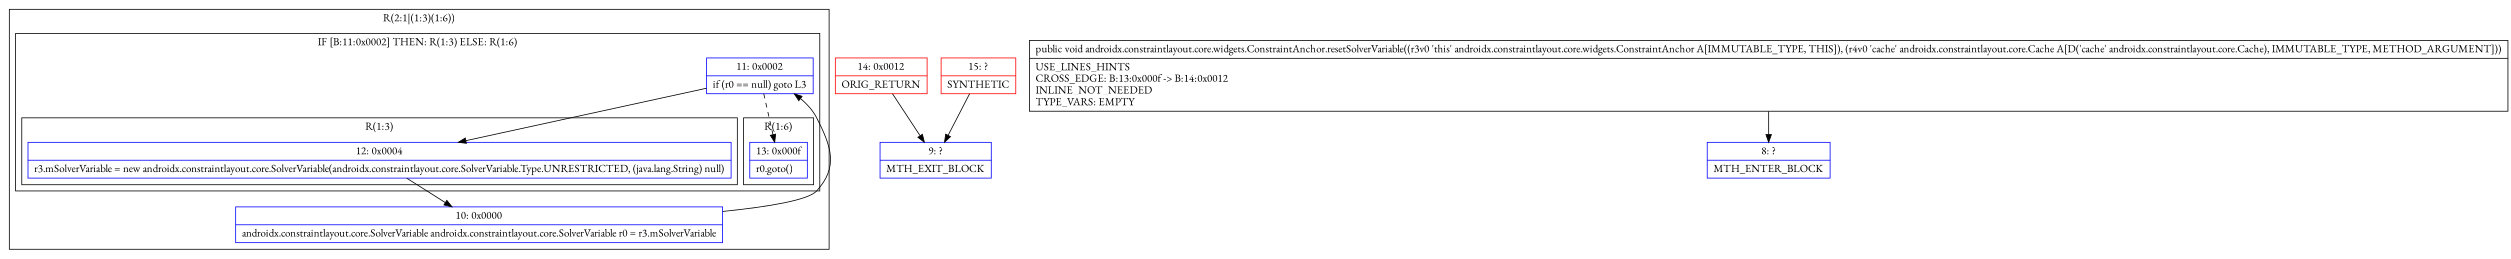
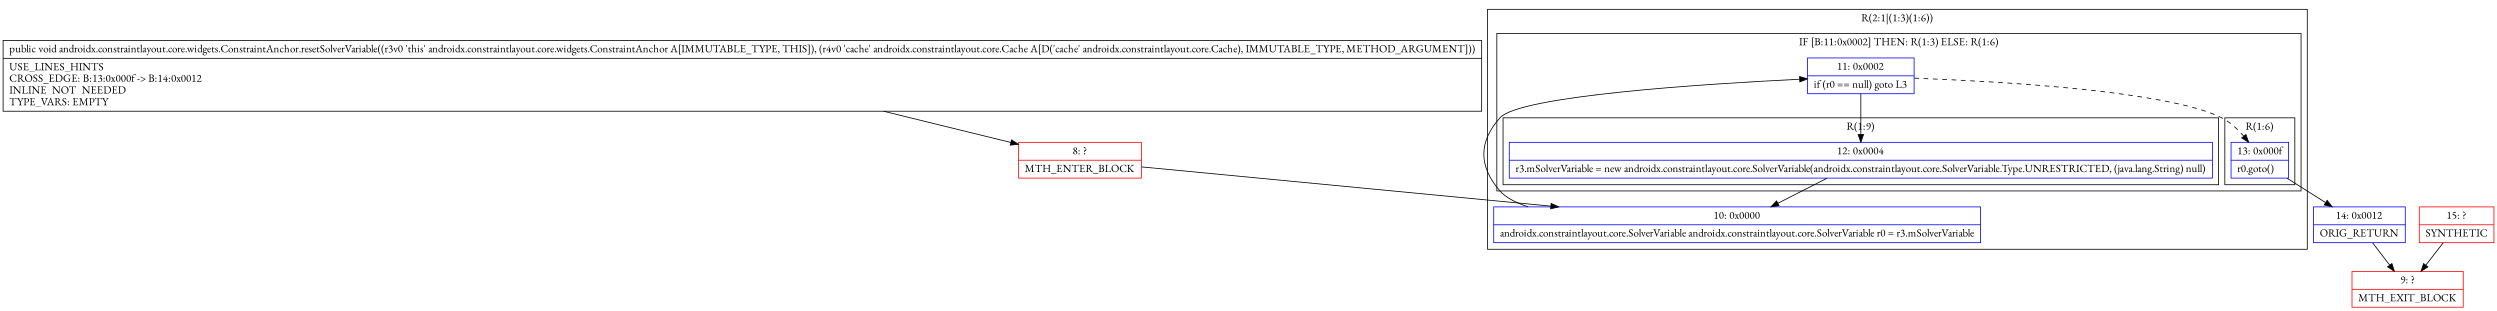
(881, 76) -> (2359, 225)
(380, 127) -> (1861, 127)
(936, 160) -> (2408, 289)
(1769, 160) -> (1080, 160)
none -> (1346, 187)
none -> (2312, 194)
